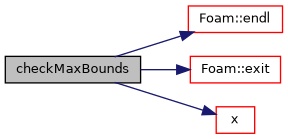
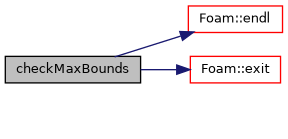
(235, 120) -> none
